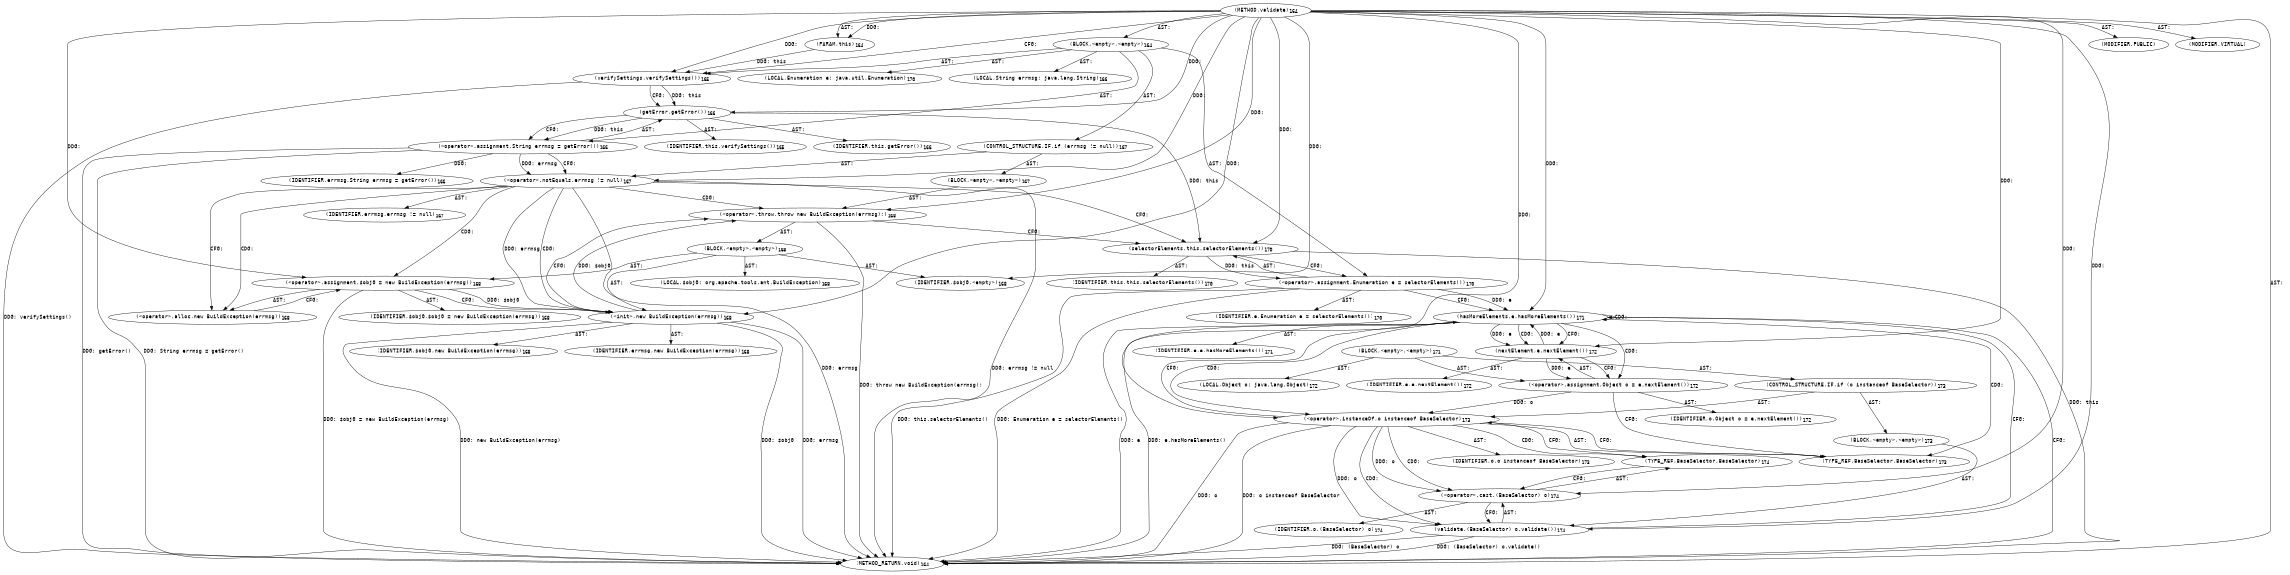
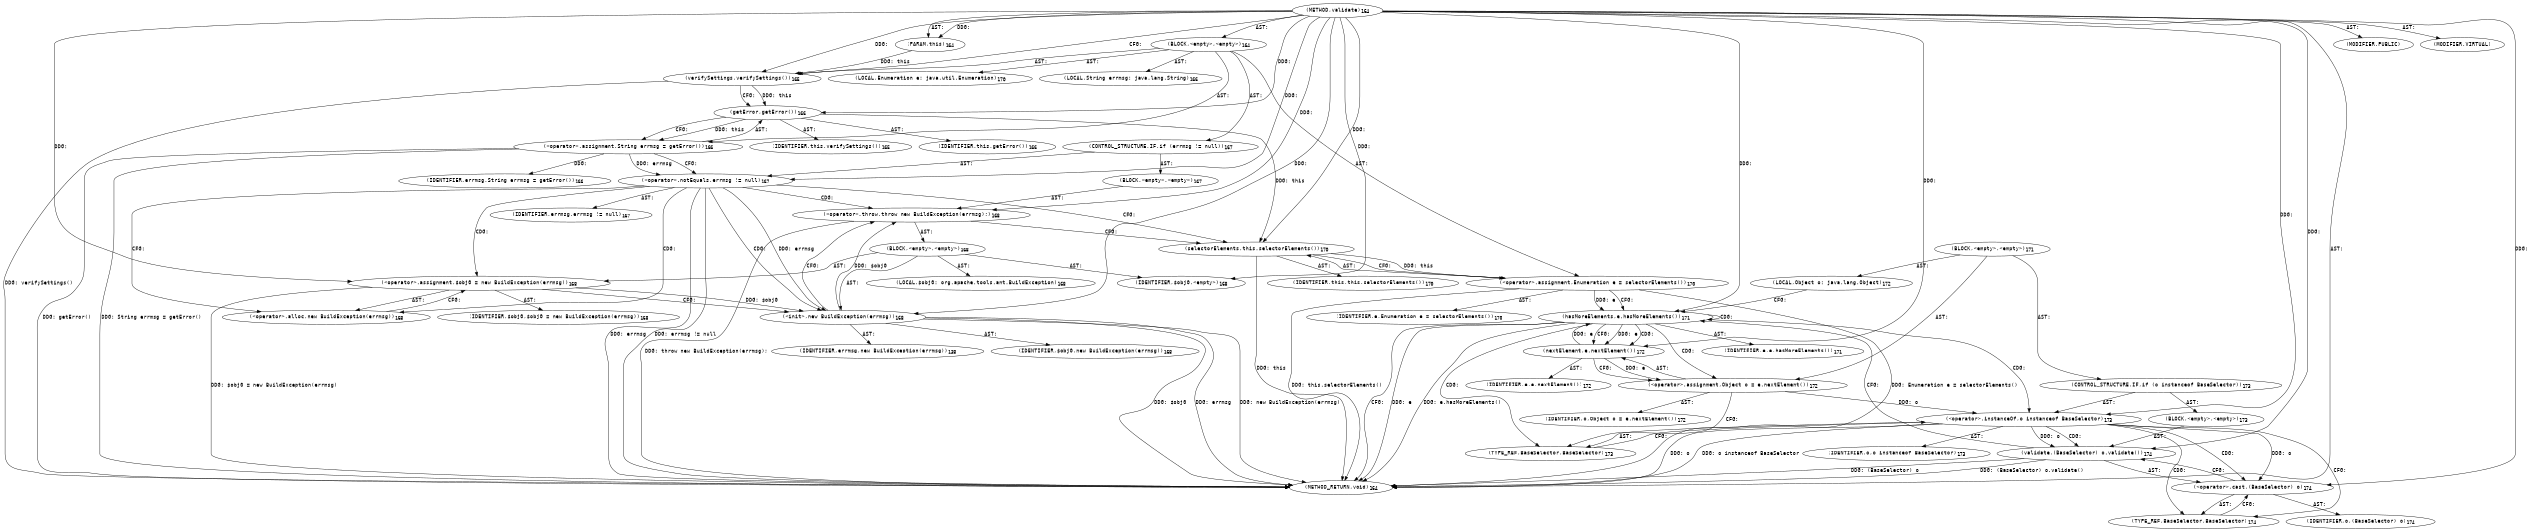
(745, 351) -> (952, 351)
(1239, 360) -> (1746, 303)
